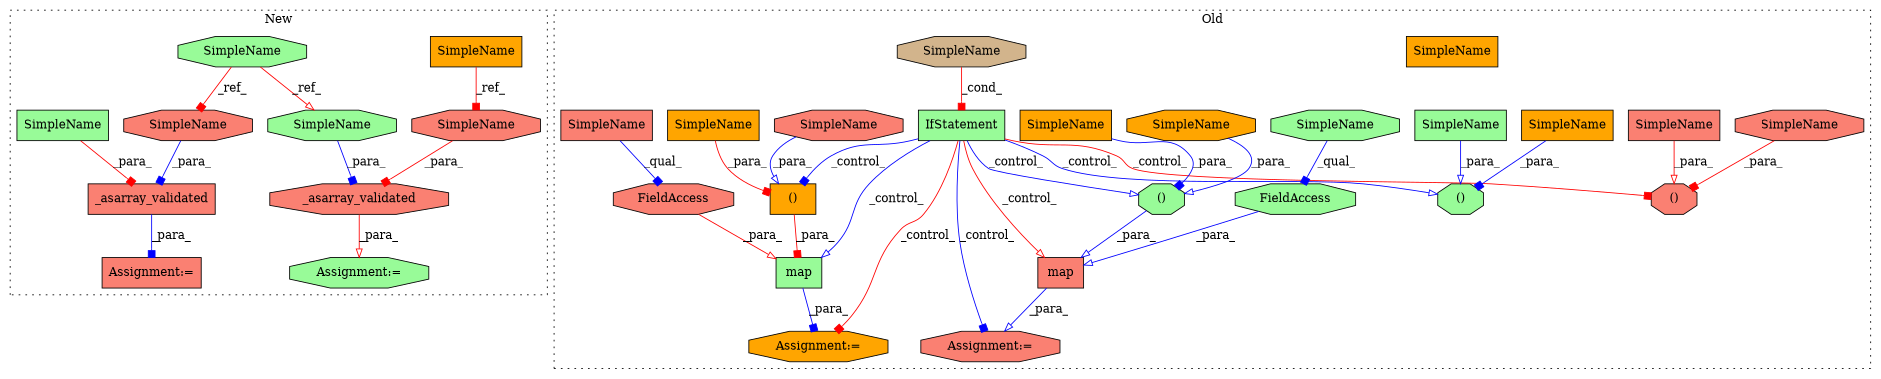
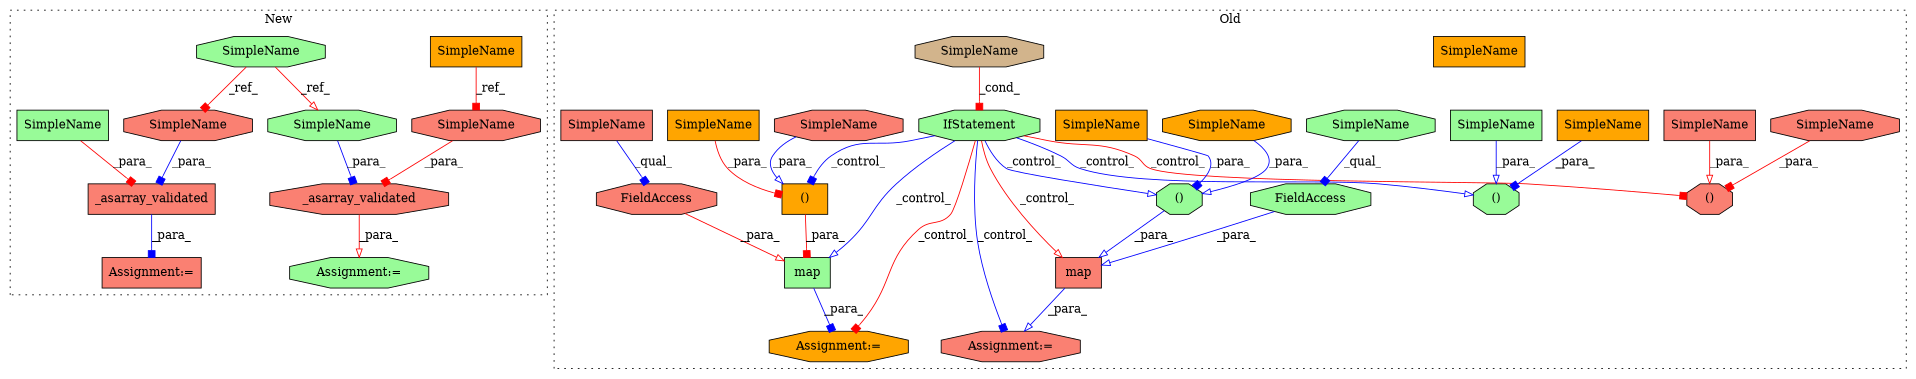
(962, 125) -> (979, 125)
